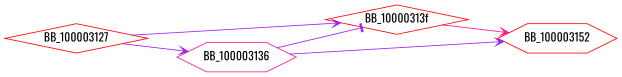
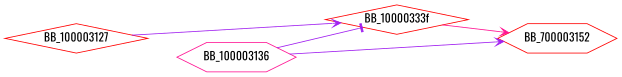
(397, 20) -> (397, 20)
(557, 38) -> (557, 38)
(151, 47) -> none
